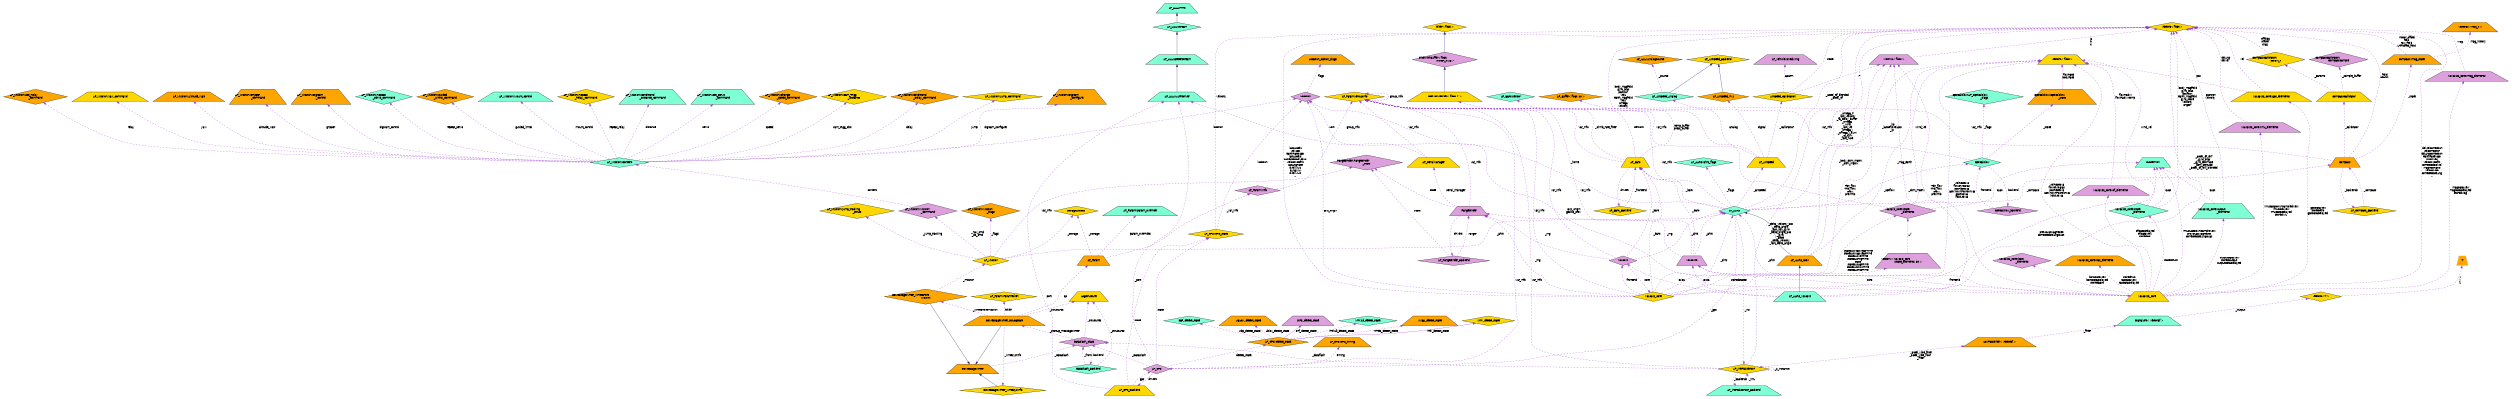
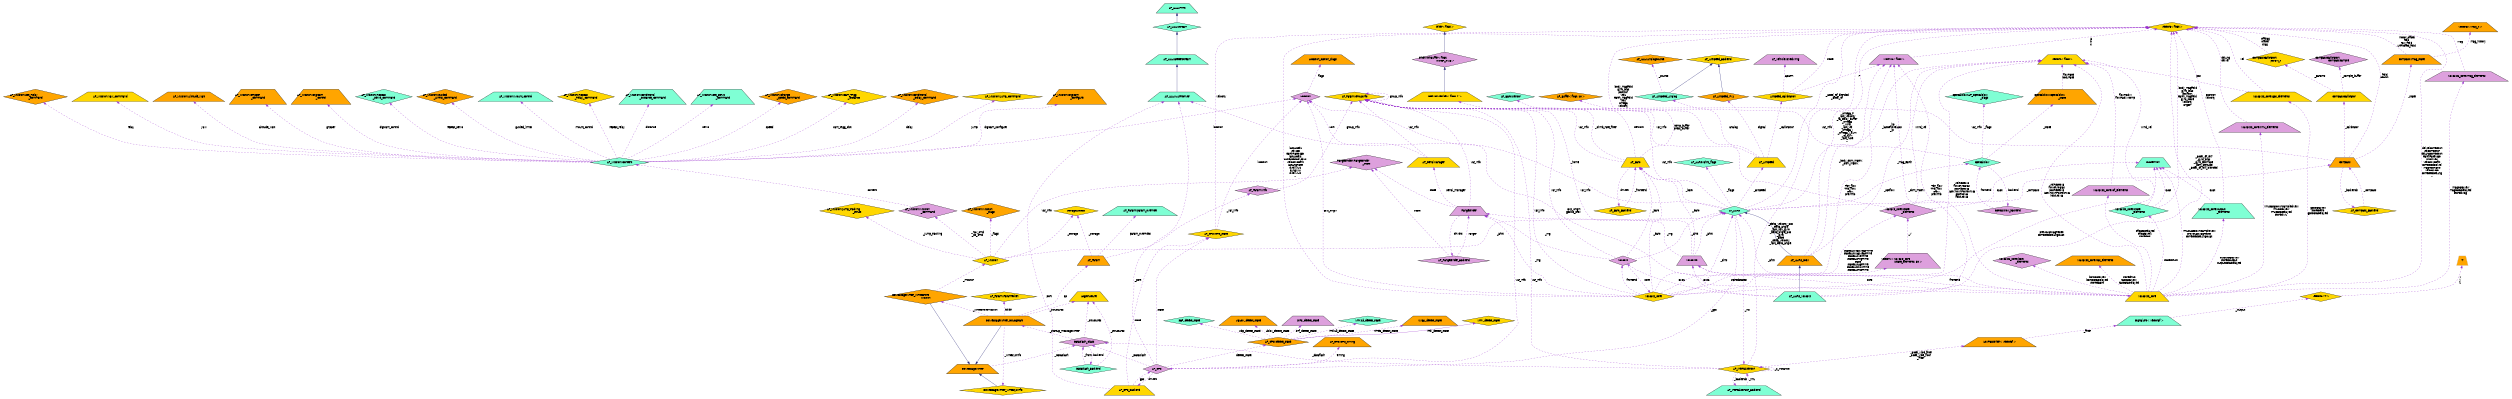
(1291, 333) -> (1291, 333)
